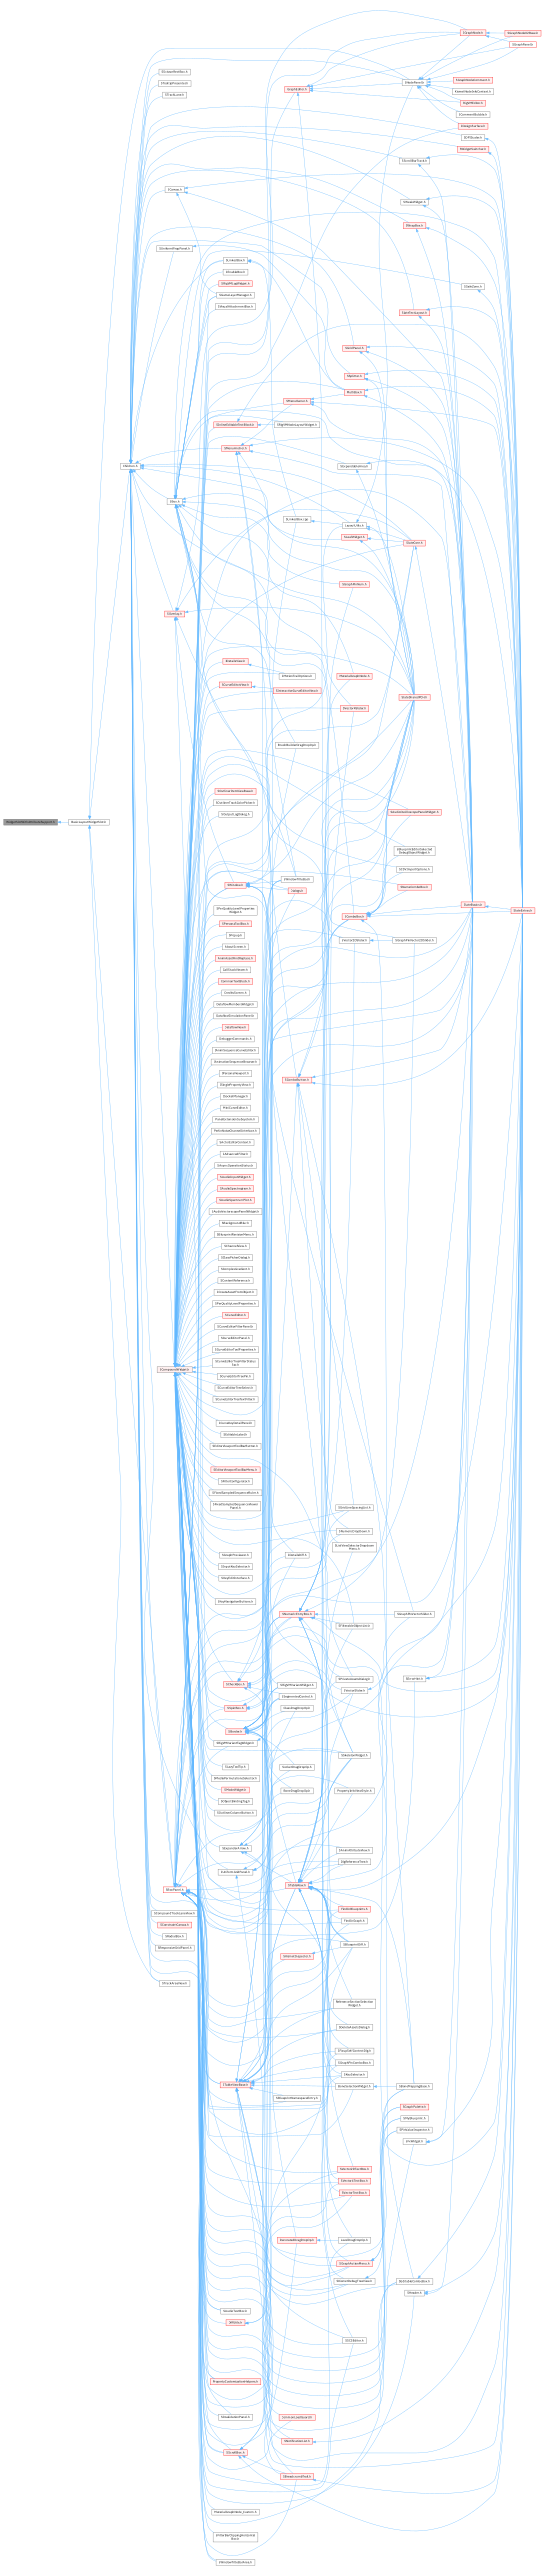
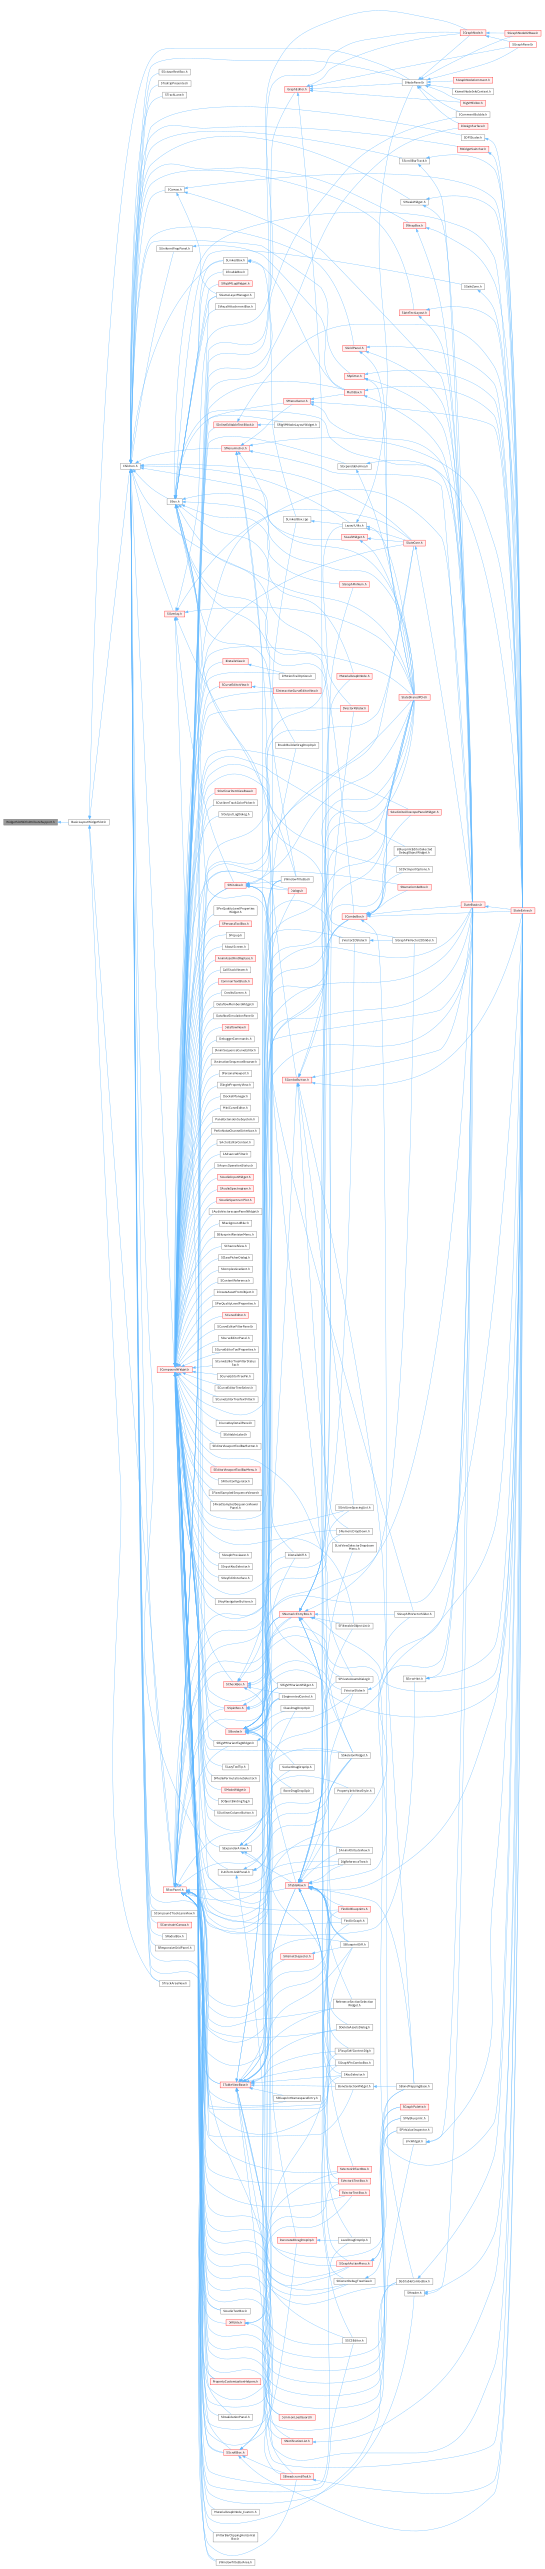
none -> (223, 368)
(175, 1370) -> (175, 1370)
(236, 1493) -> (236, 1493)
(200, 2228) -> (268, 2366)
